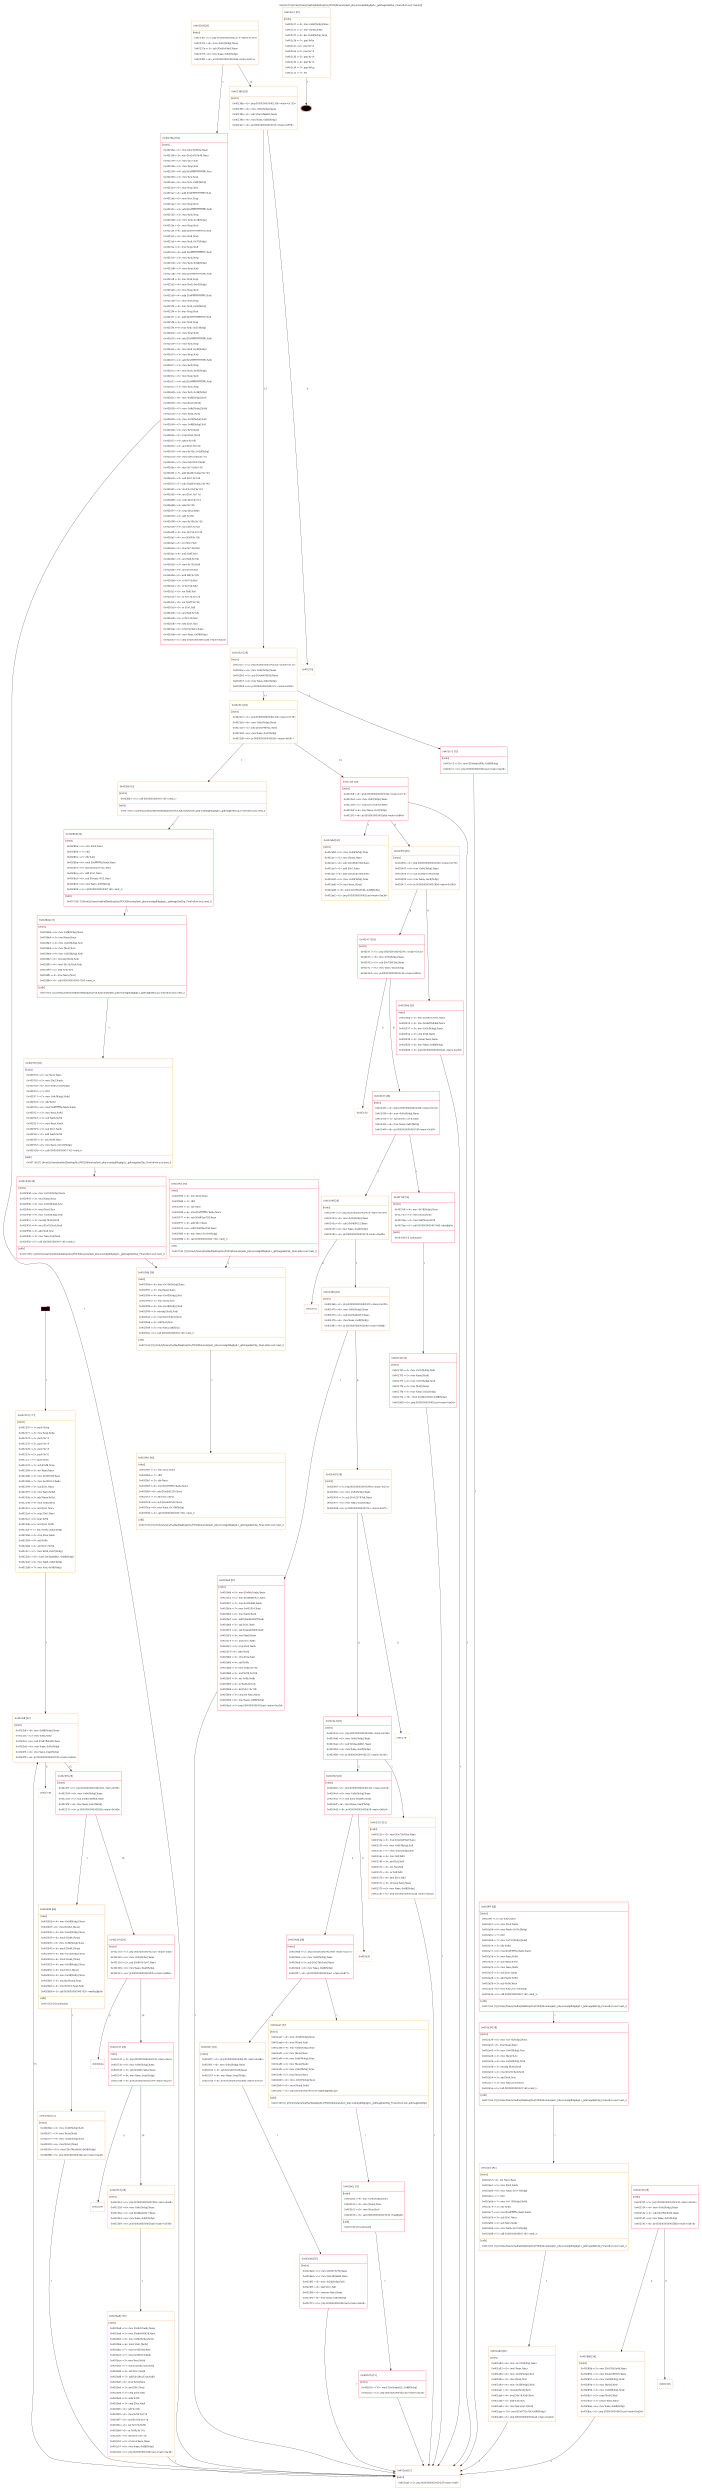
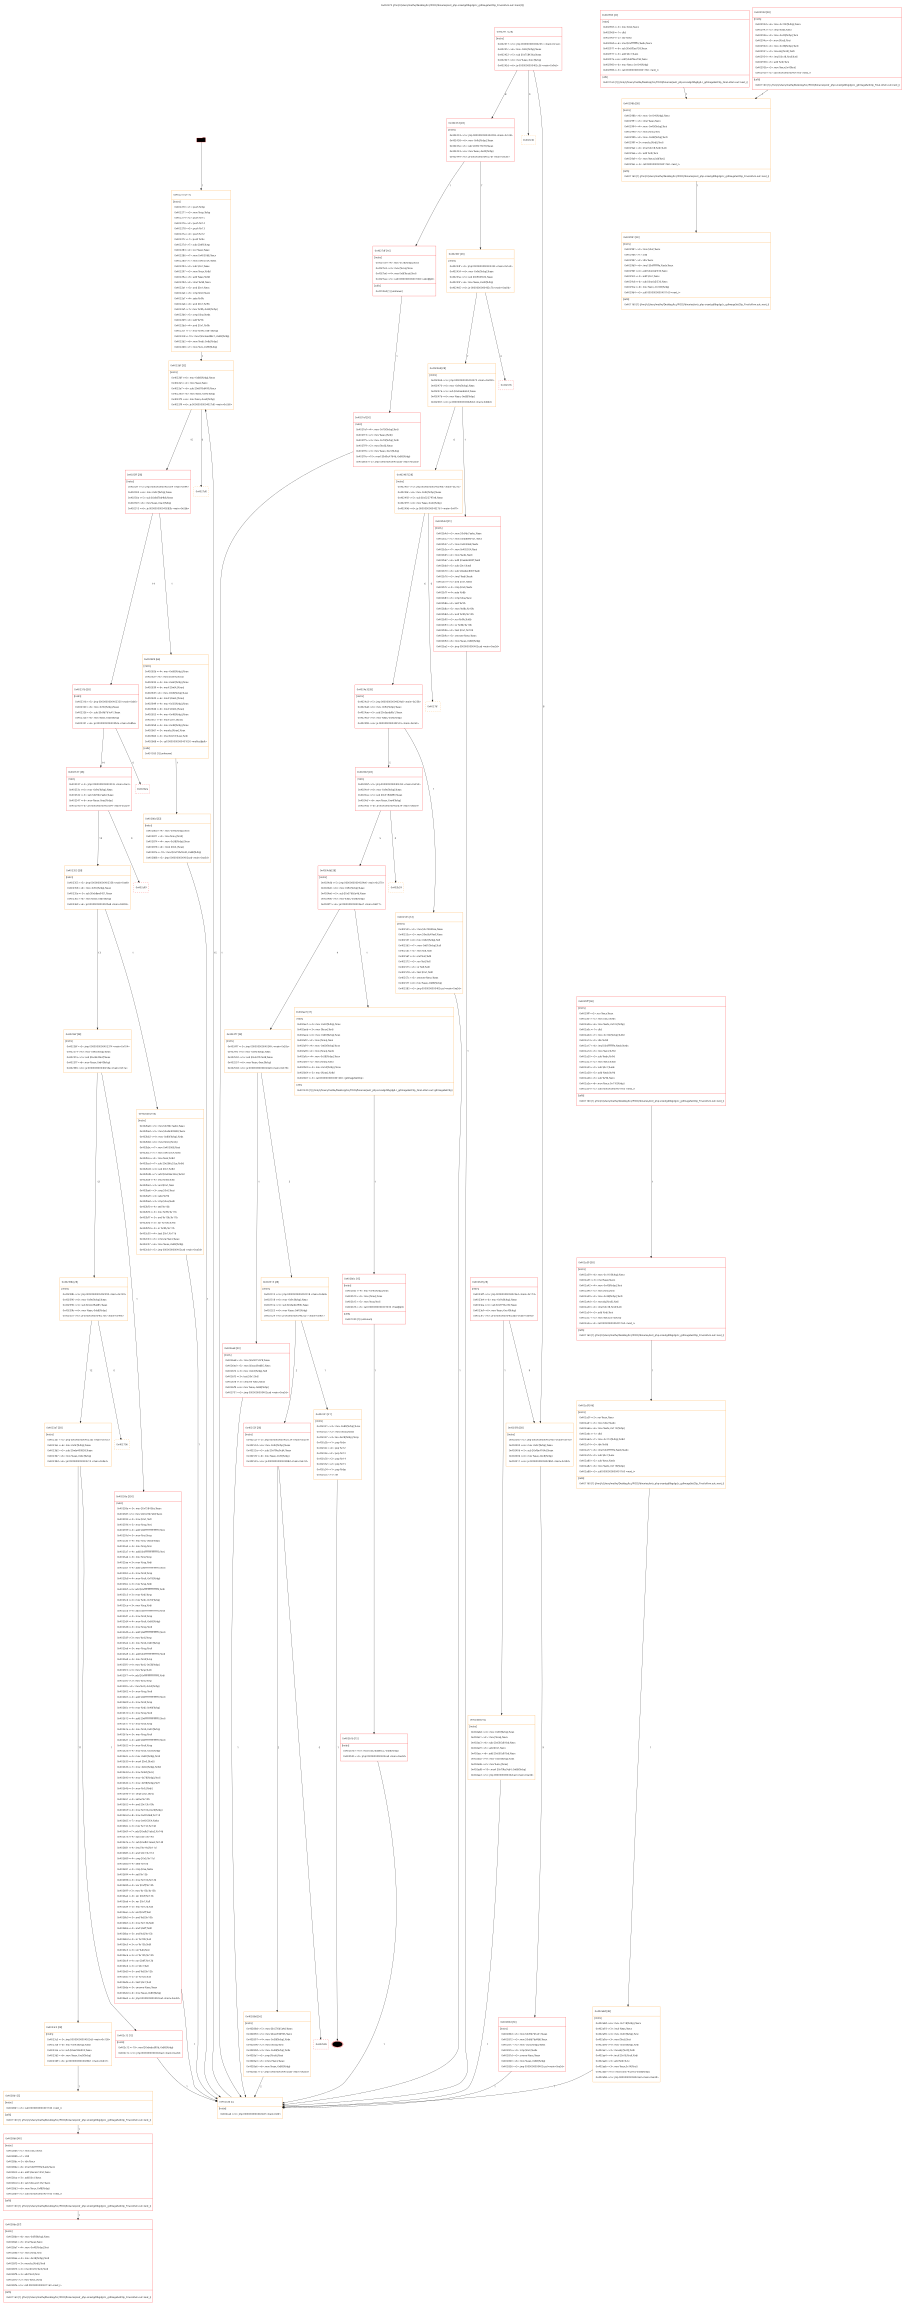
(318, 760) -> none
(409, 911) -> (542, 745)
none -> (97, 968)
(98, 1113) -> none
none -> (295, 1299)
(466, 1618) -> (484, 2028)
